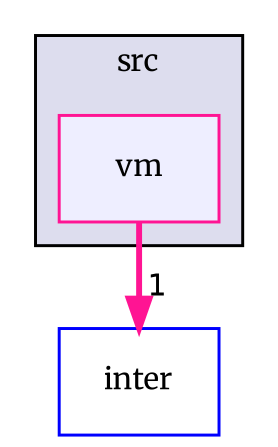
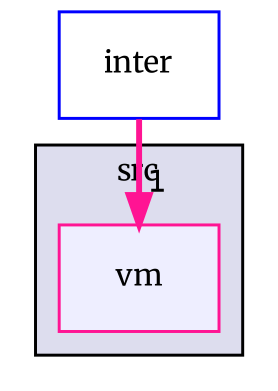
(139, 265) -> (139, 163)
